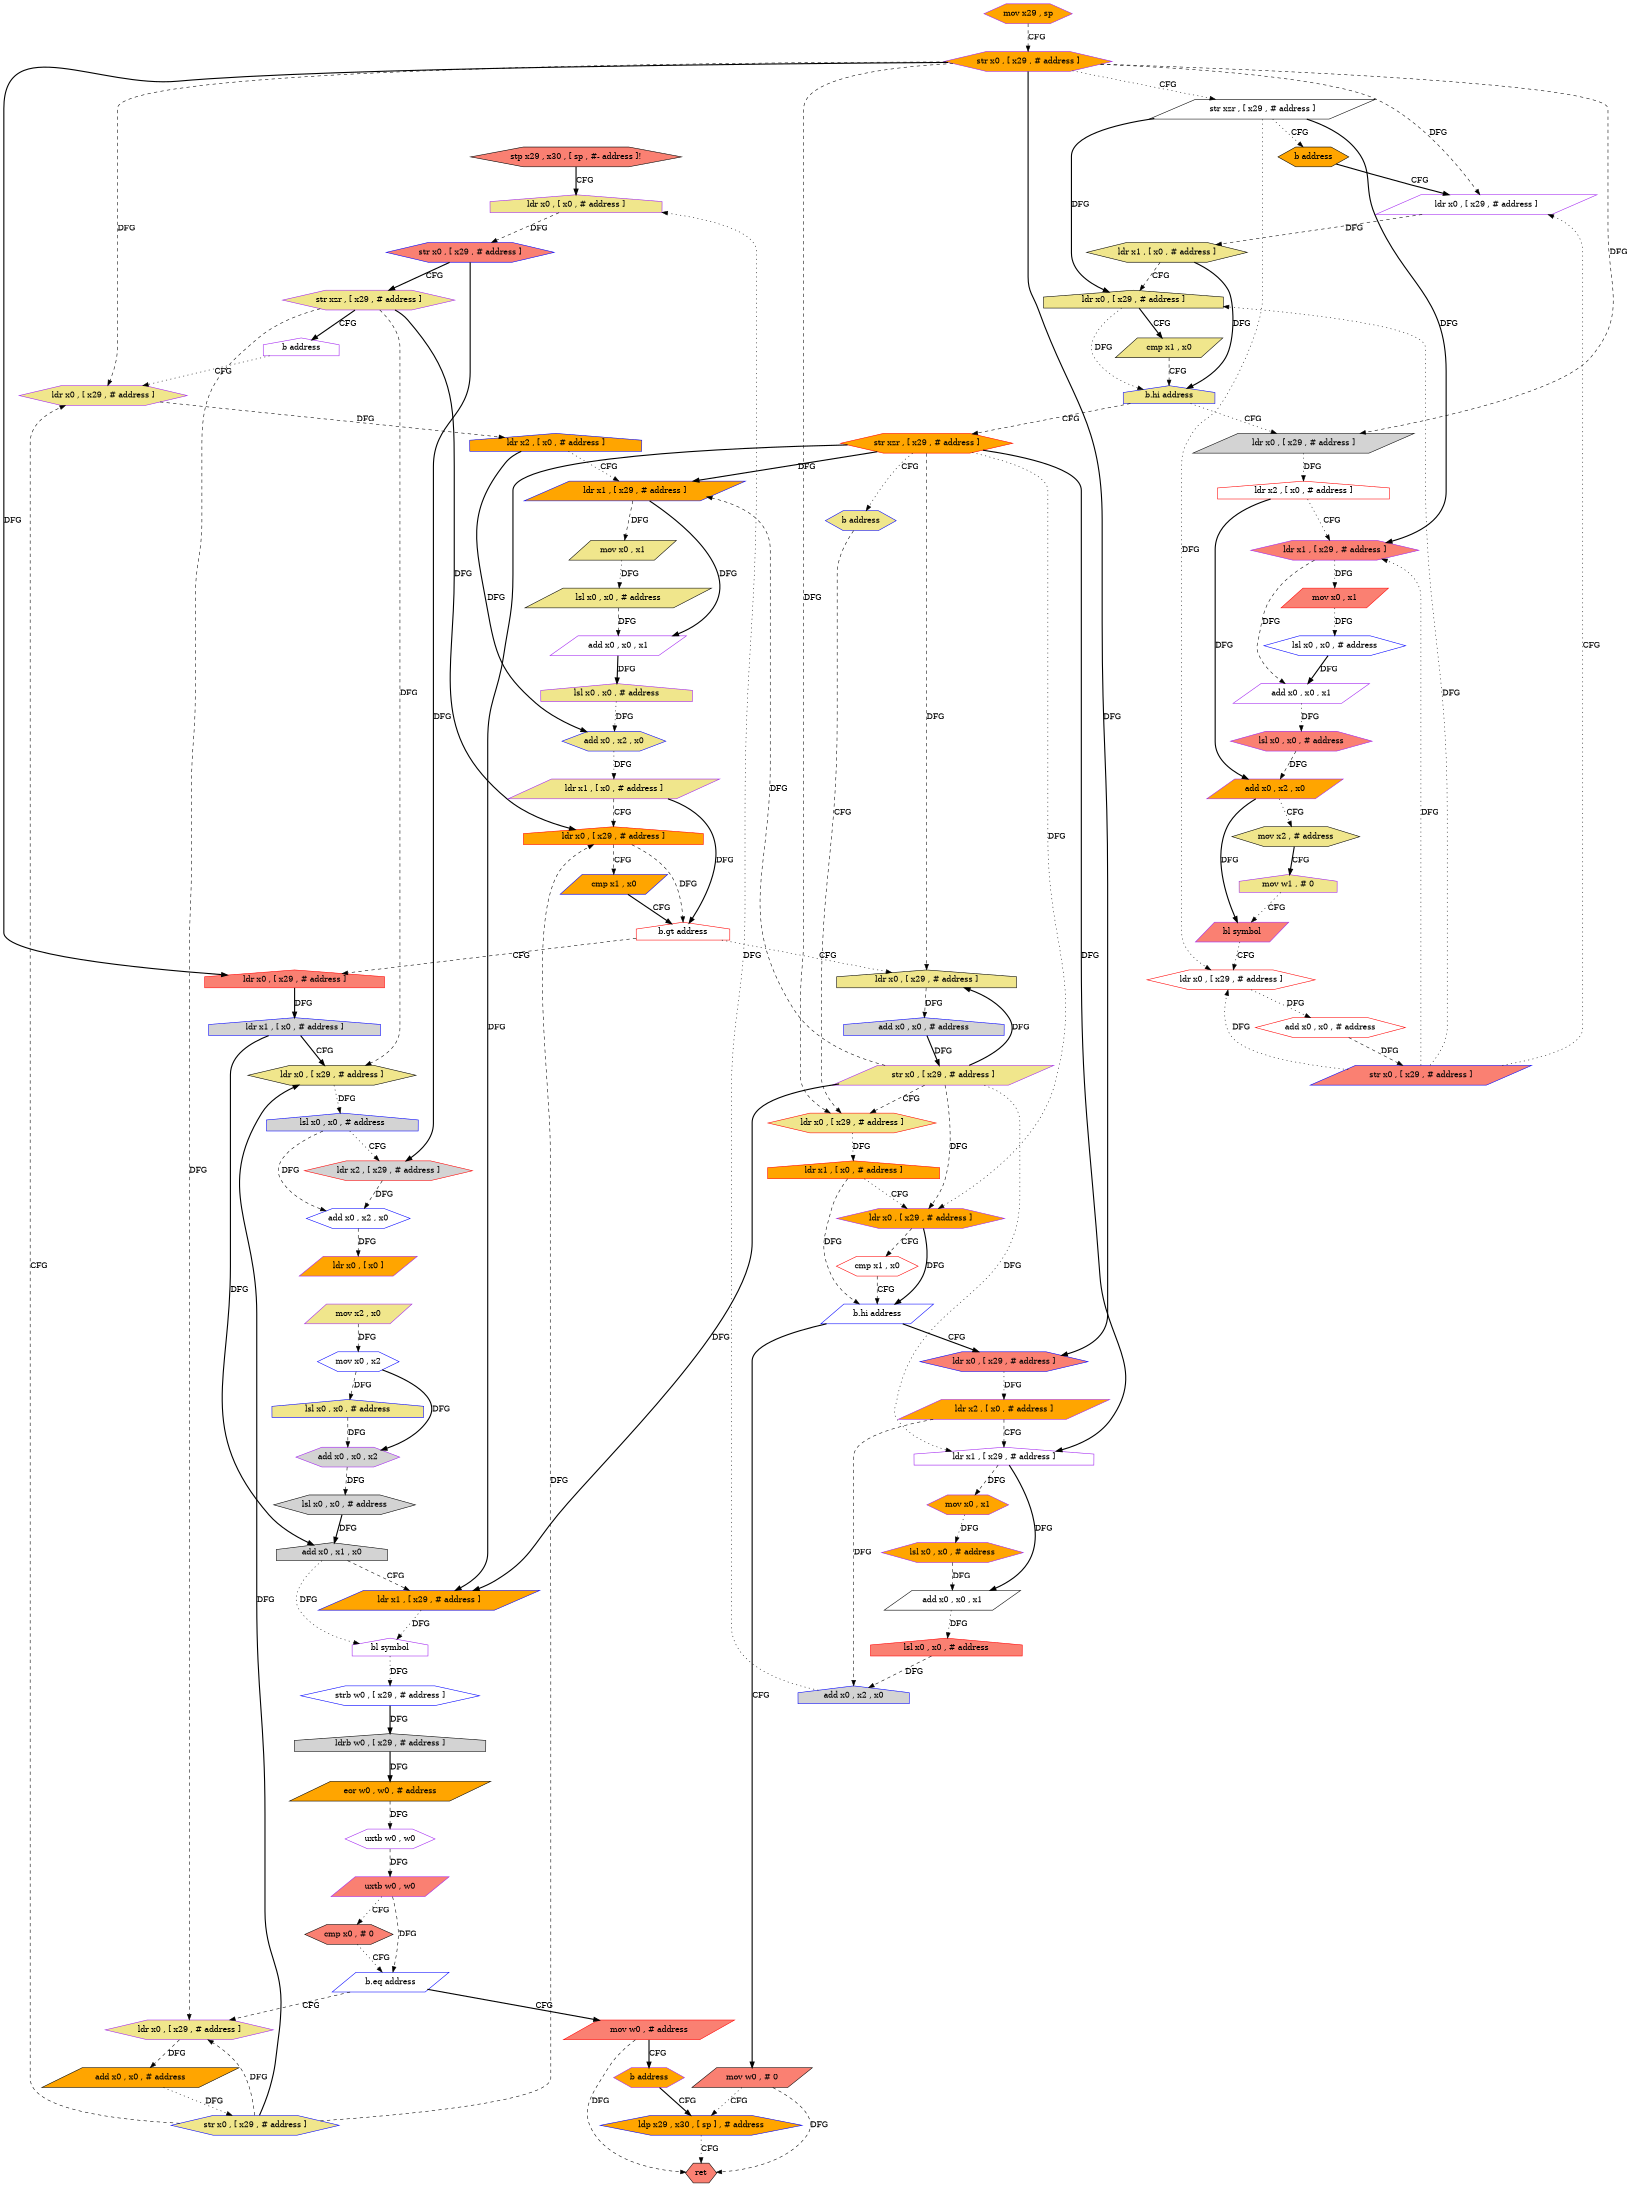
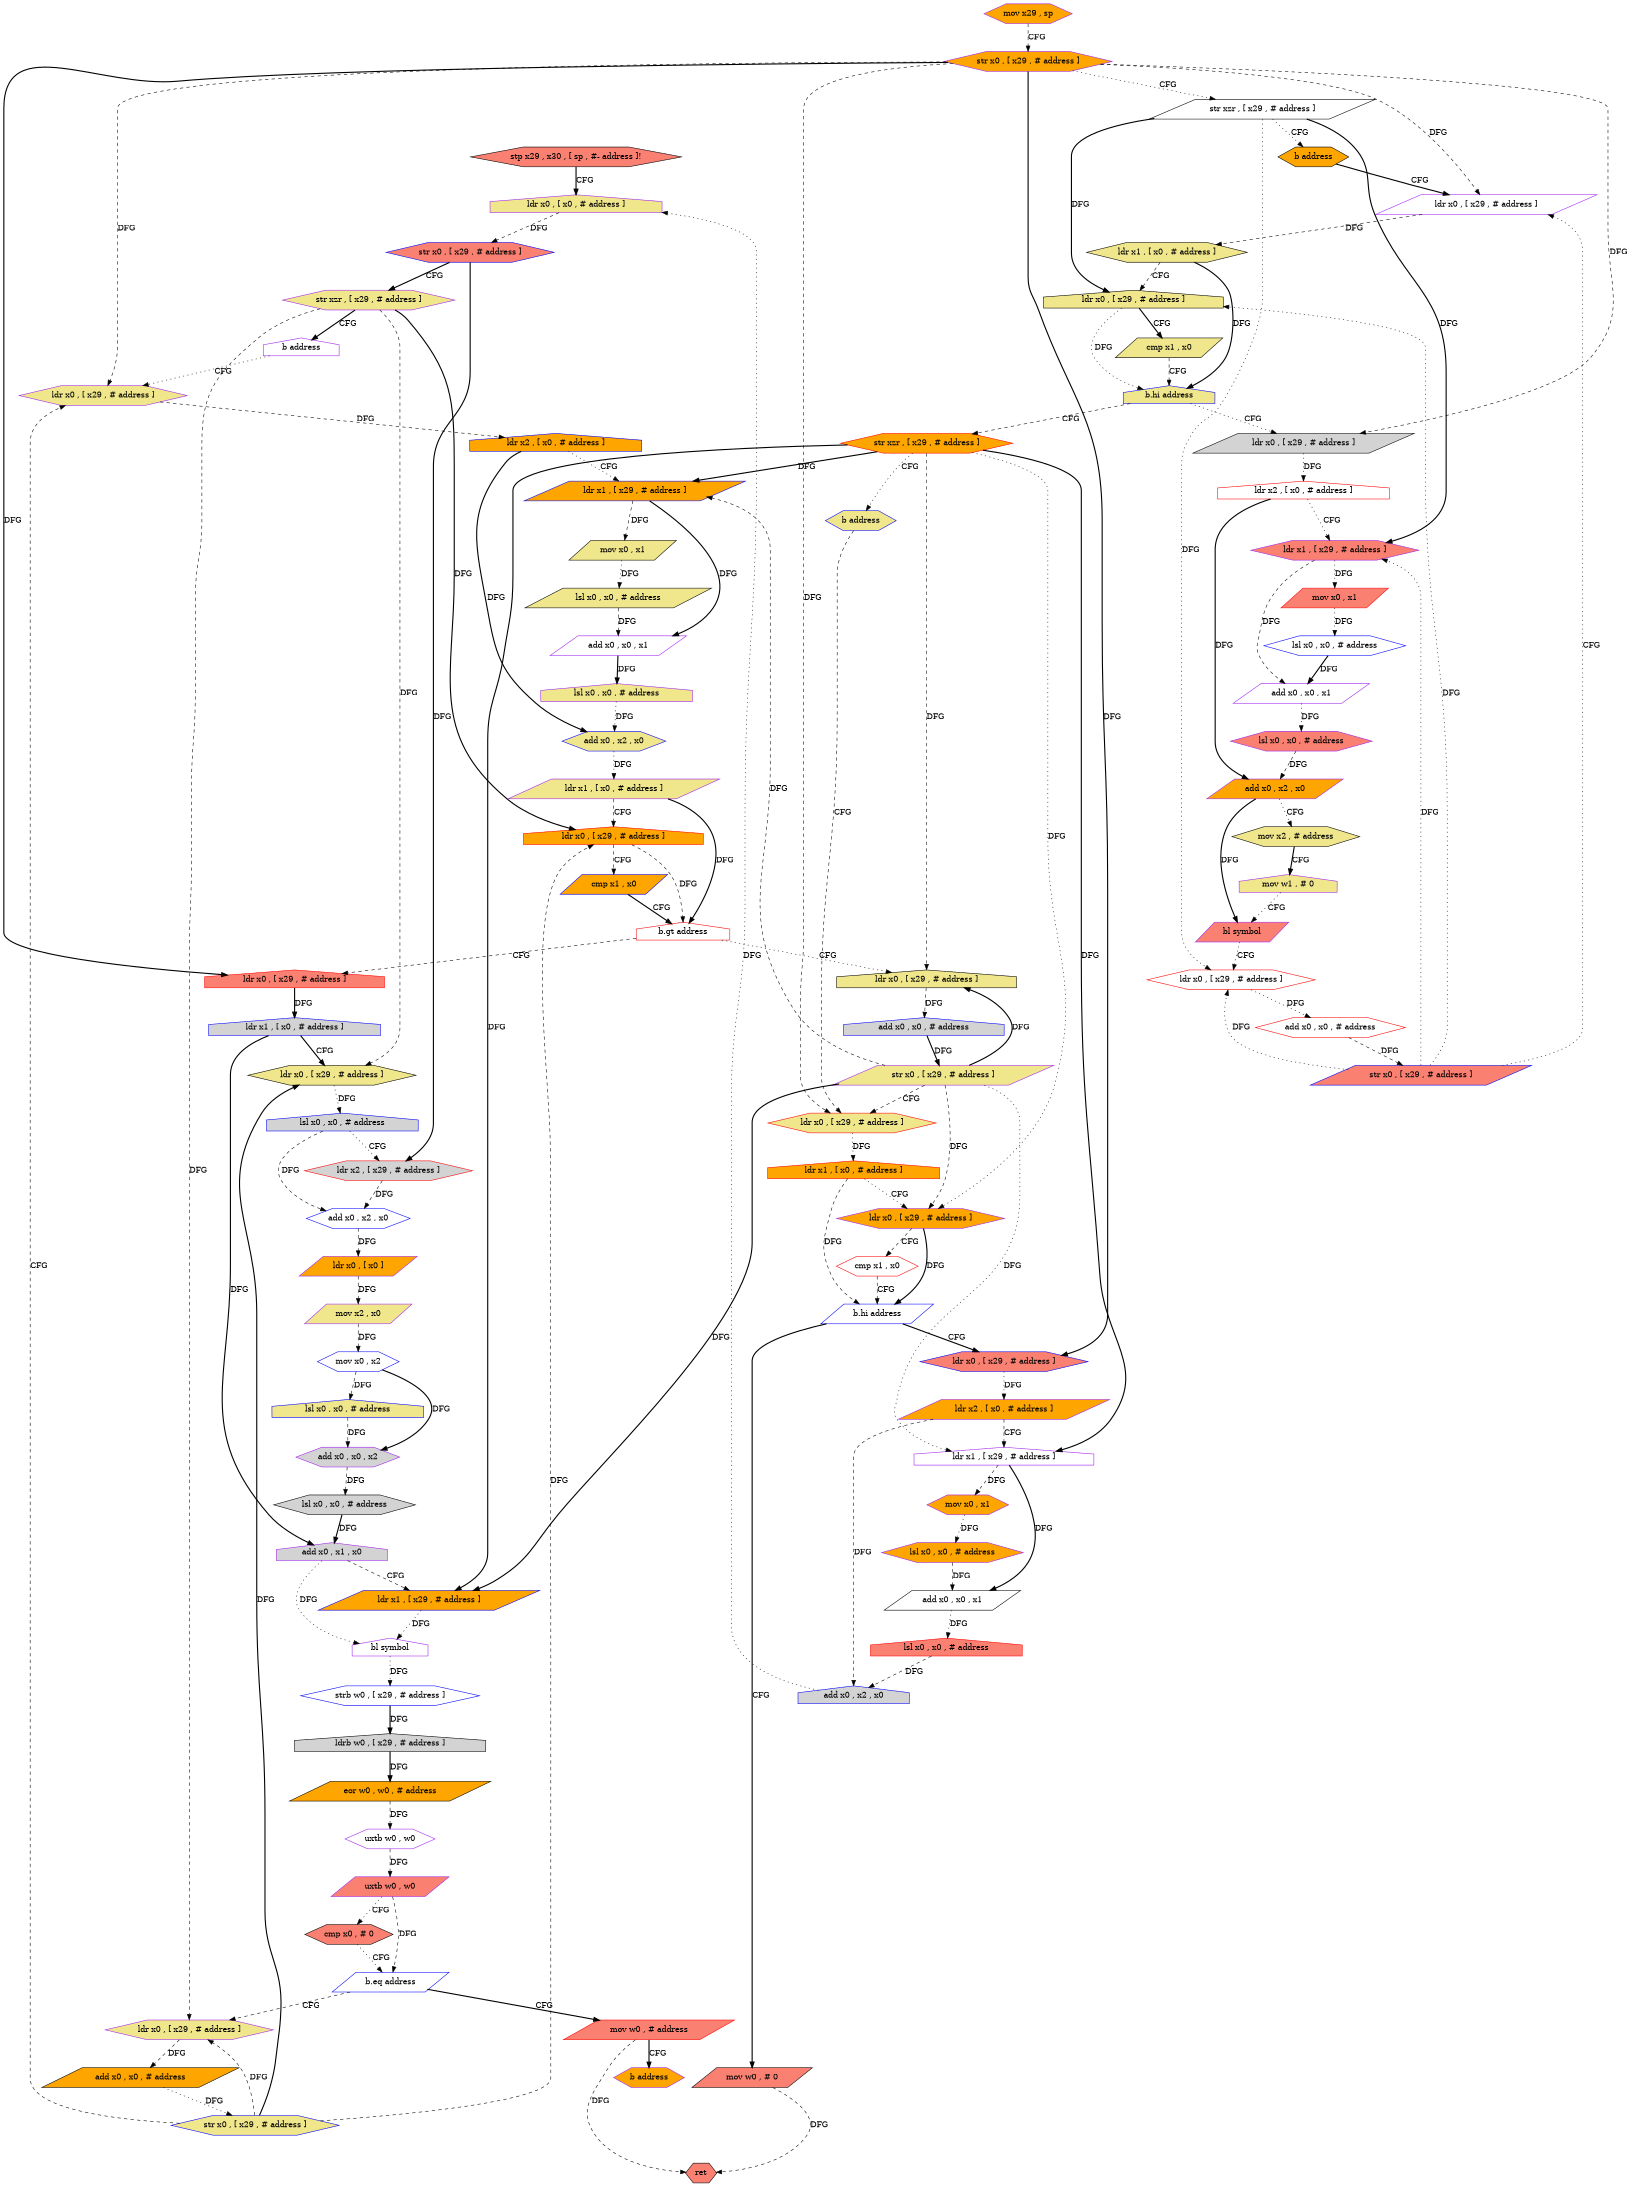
none -> (358, 1287)
(332, 1553) -> (332, 1553)
(701, 2125) -> none
